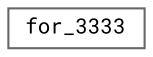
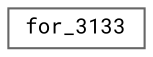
(76, 28) -> (76, 28)
